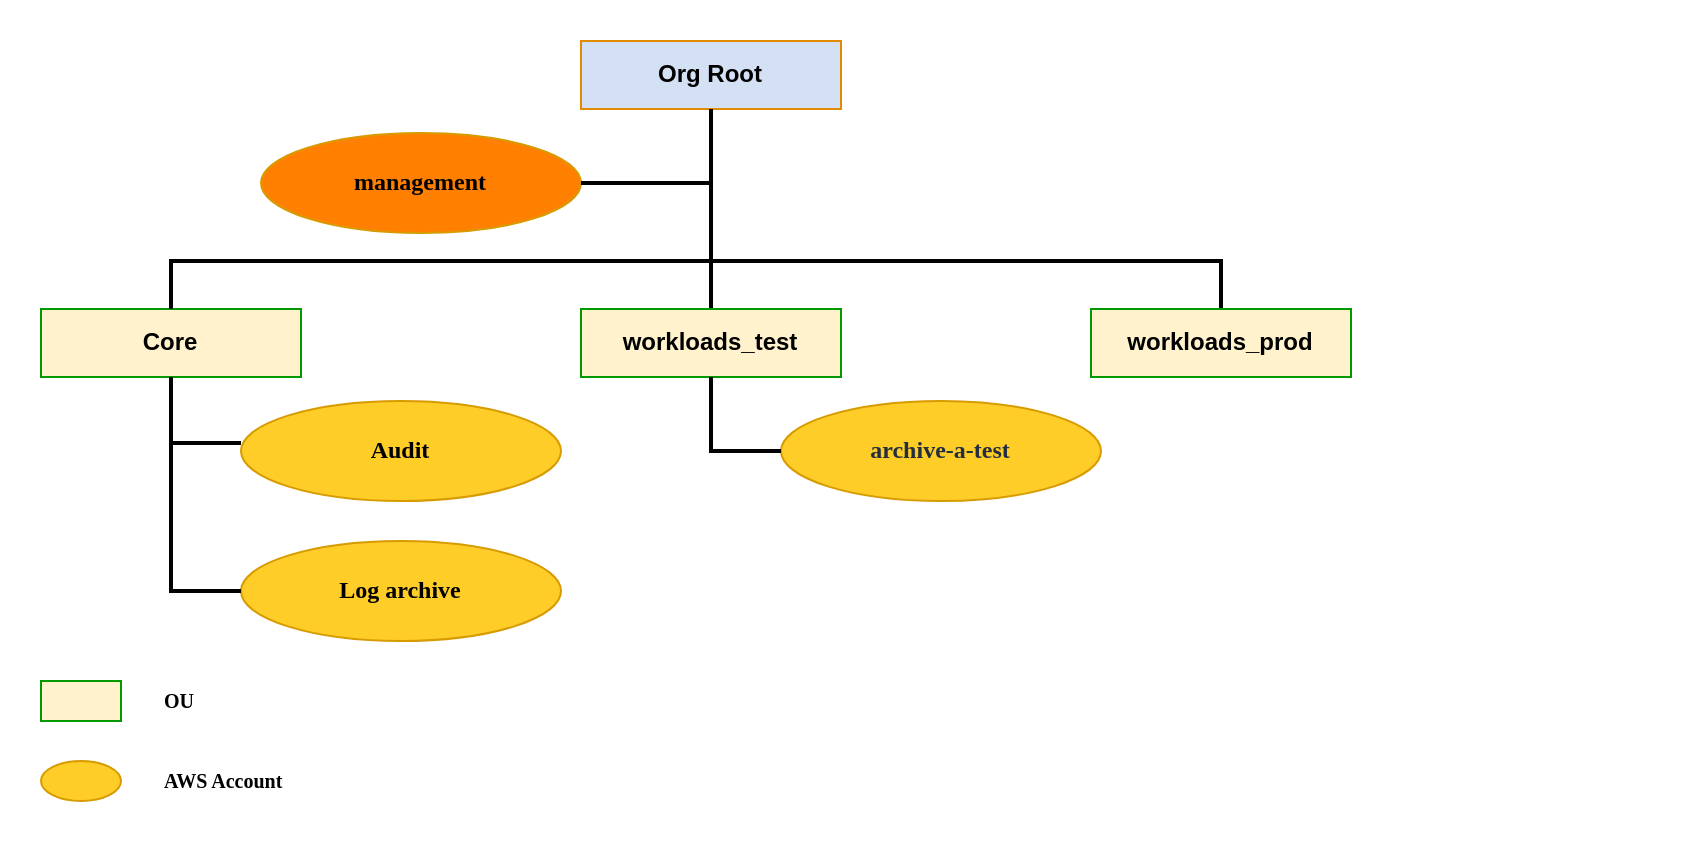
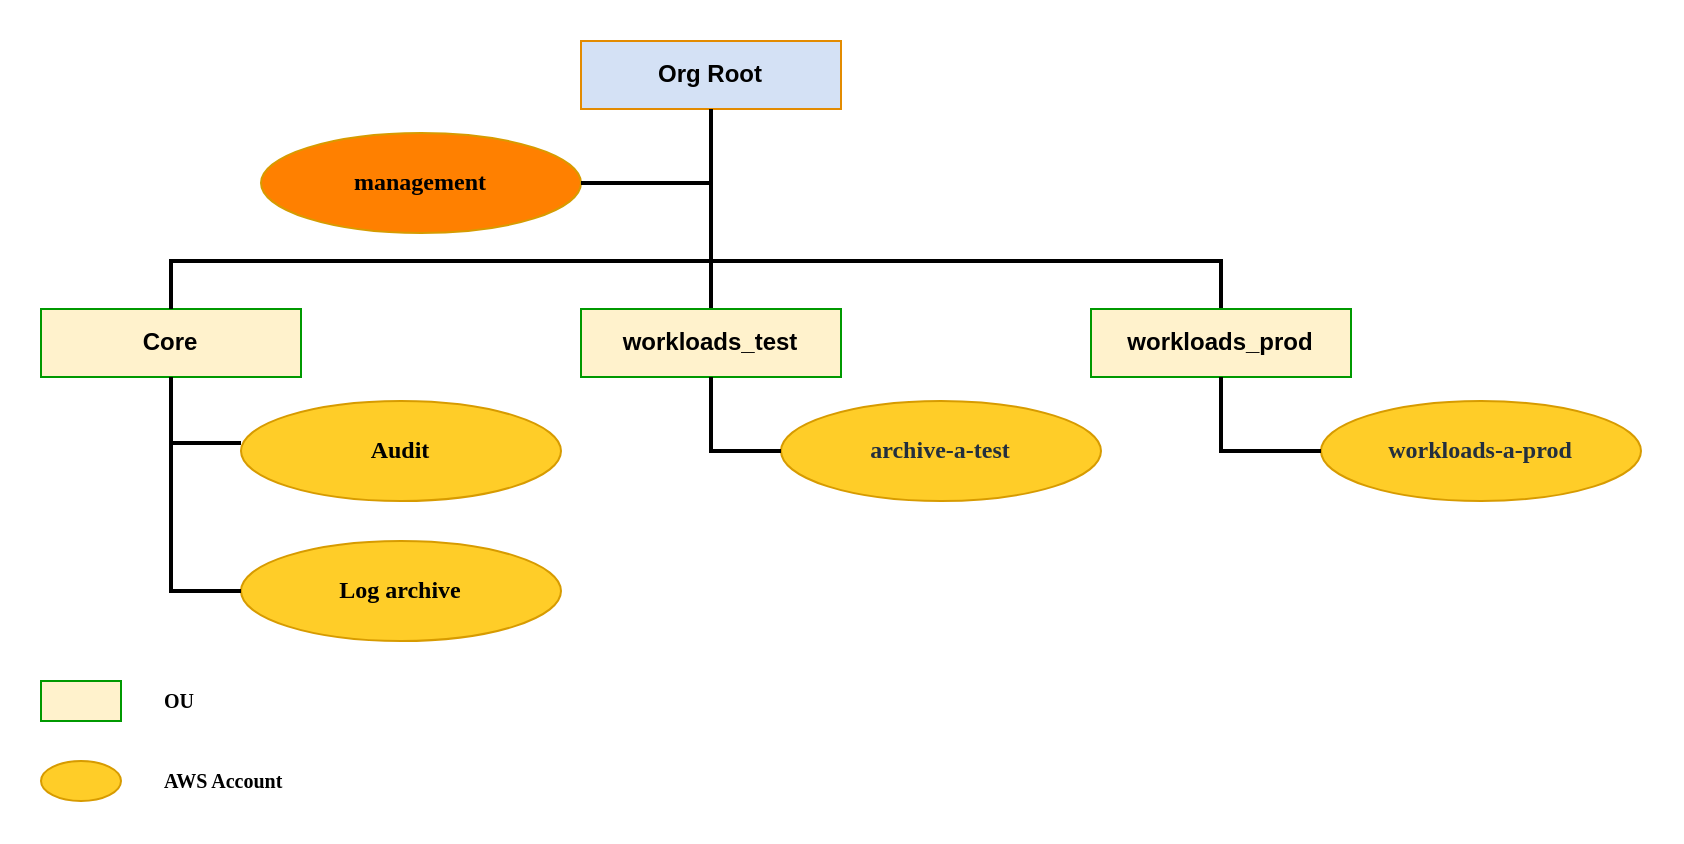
none -> (1234, 451)
none -> (1481, 451)
